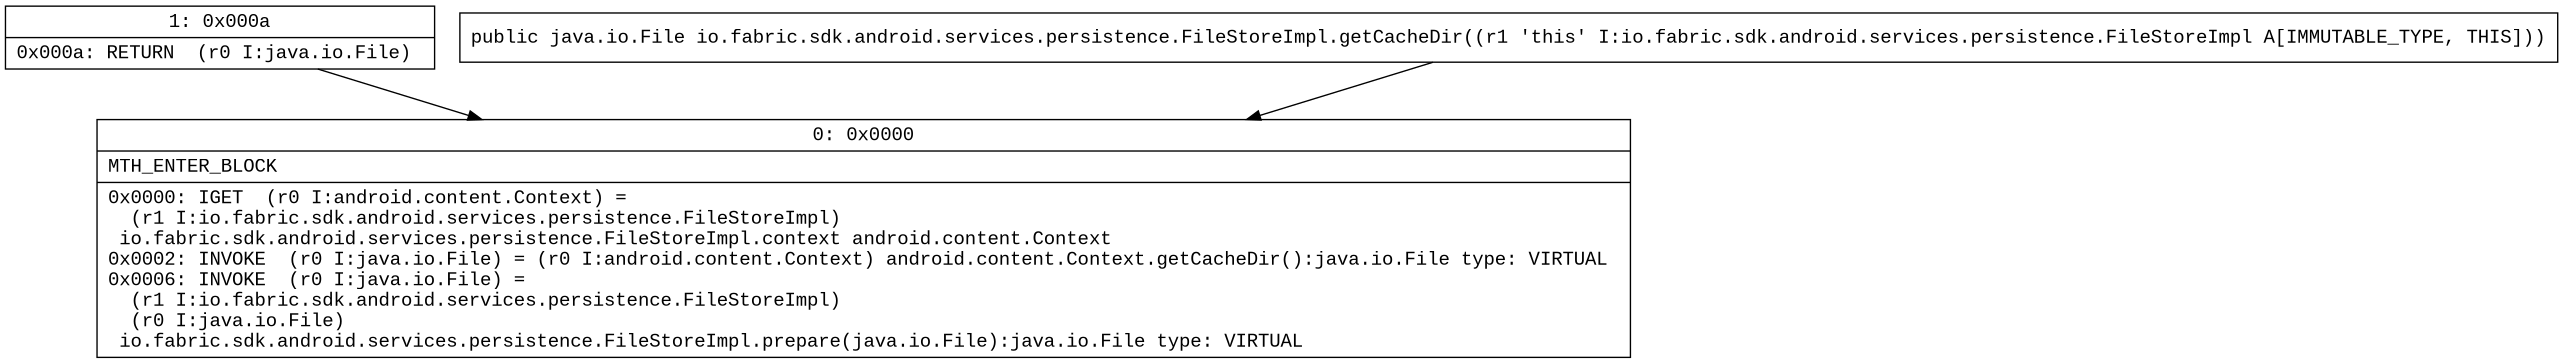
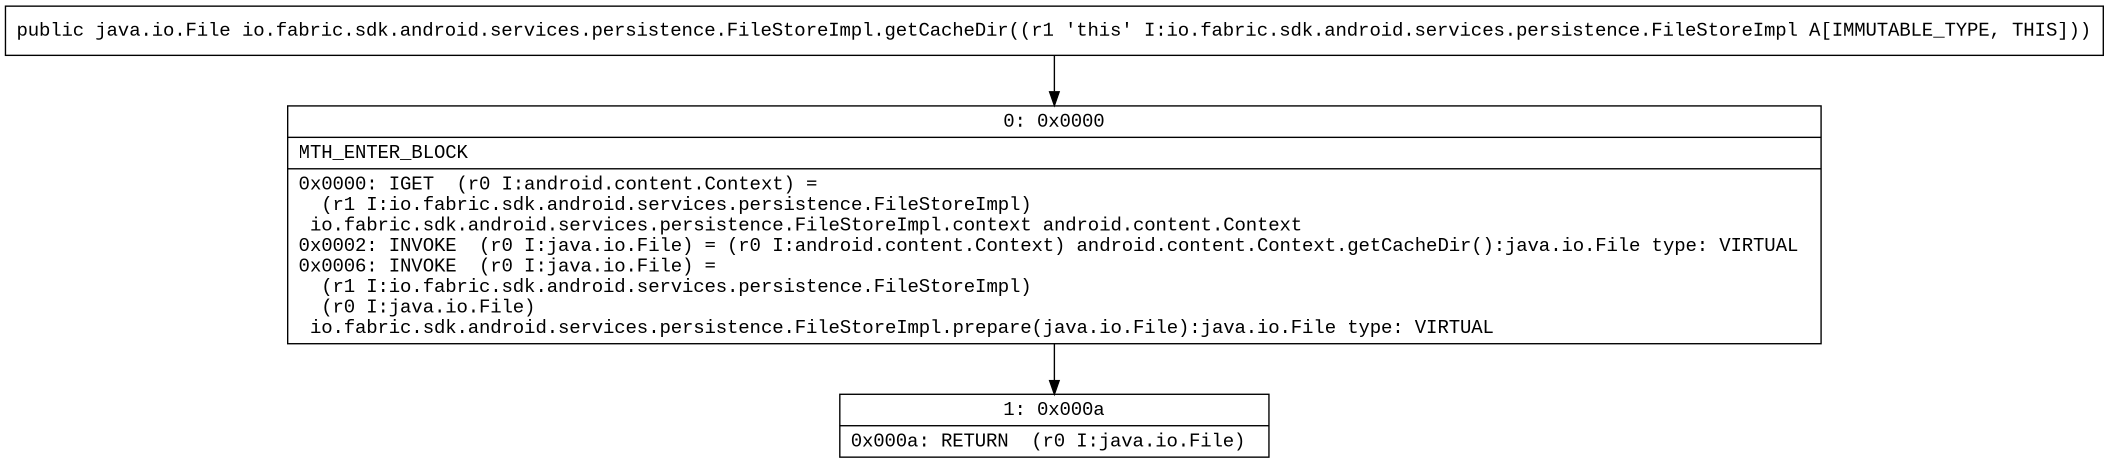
(393, 92) -> (1054, 362)
